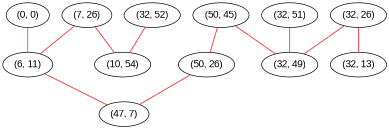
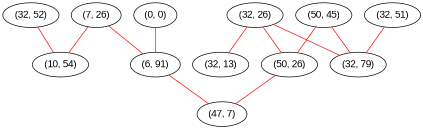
none -> (272, 40)
(28, 65) -> (155, 65)
(290, 65) -> (358, 65)
